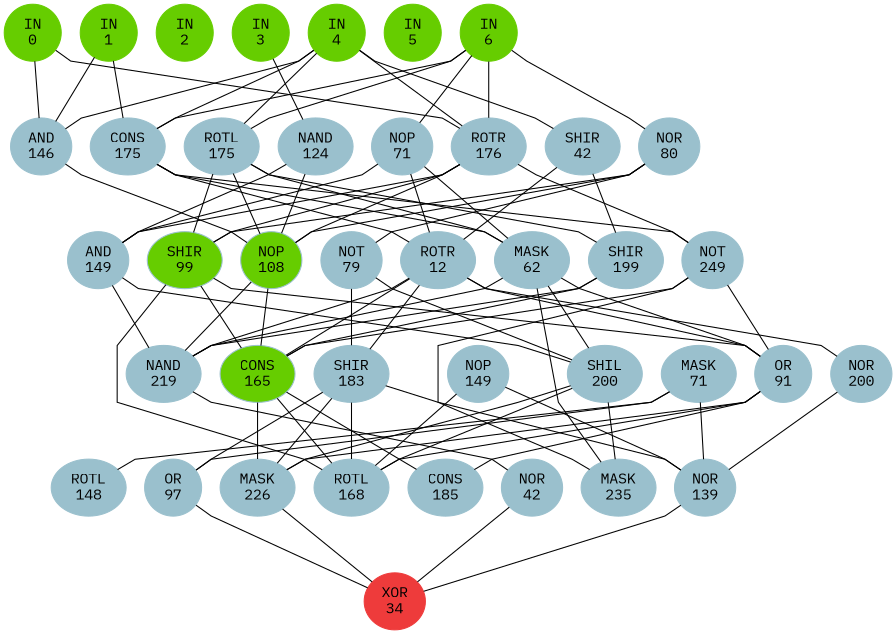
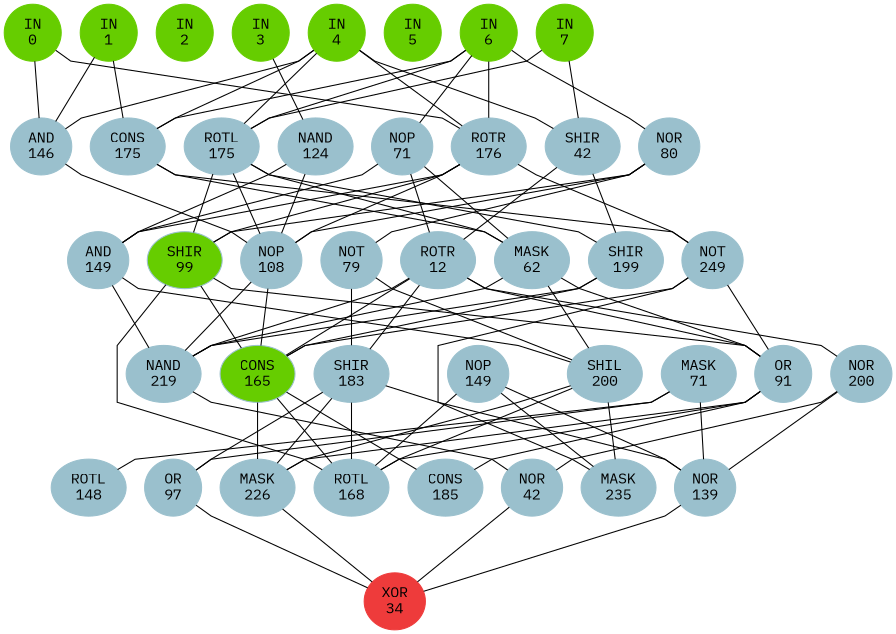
none -> (565, 33)
(283, 203) -> none
(271, 260) -> (271, 260)
(555, 382) -> (570, 448)
none -> (690, 432)
